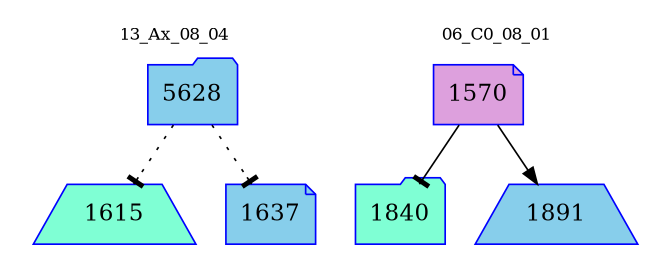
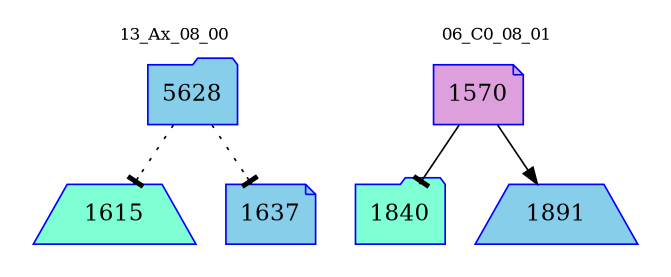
(174, 36) -> (174, 36)
